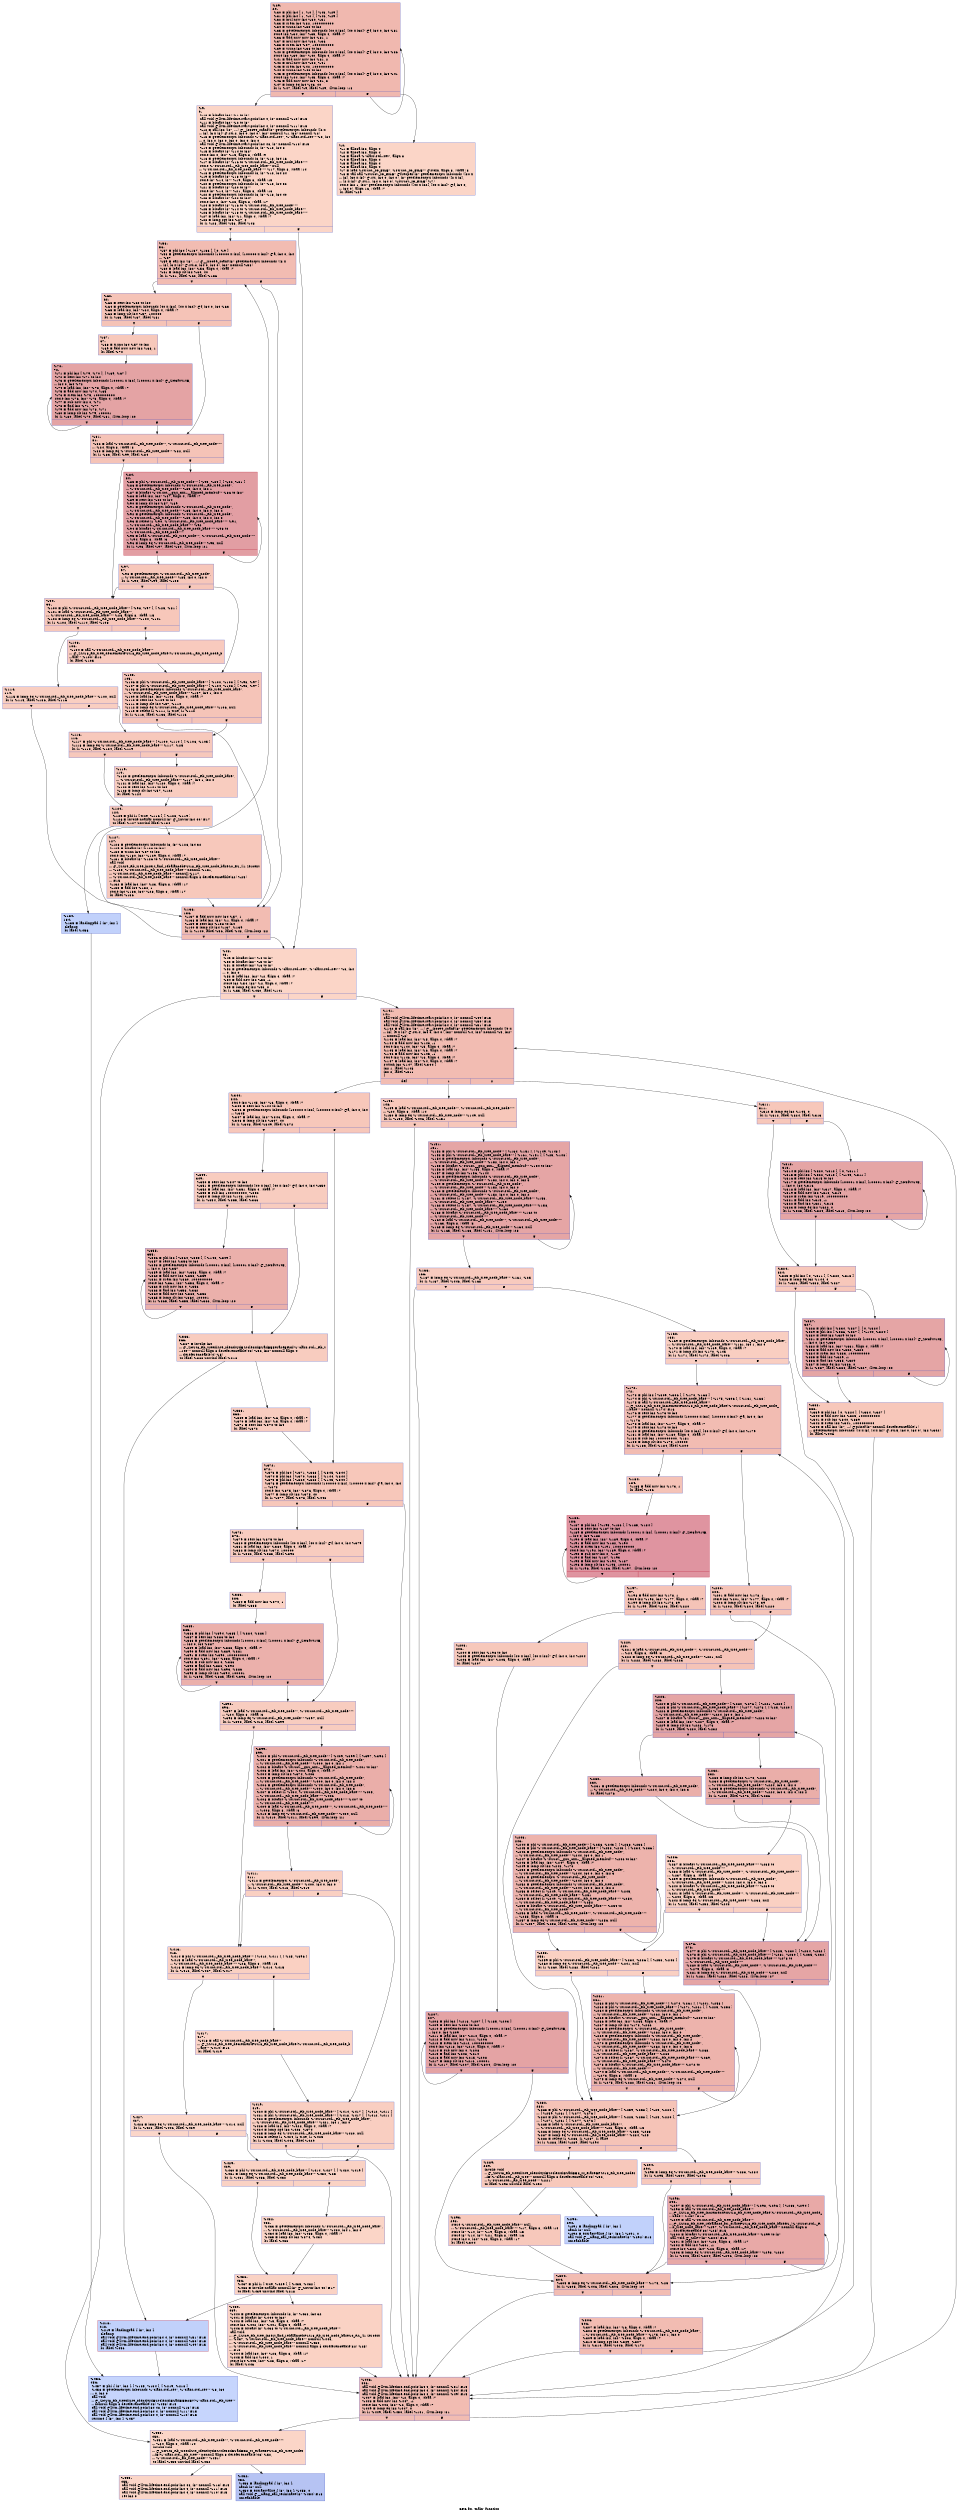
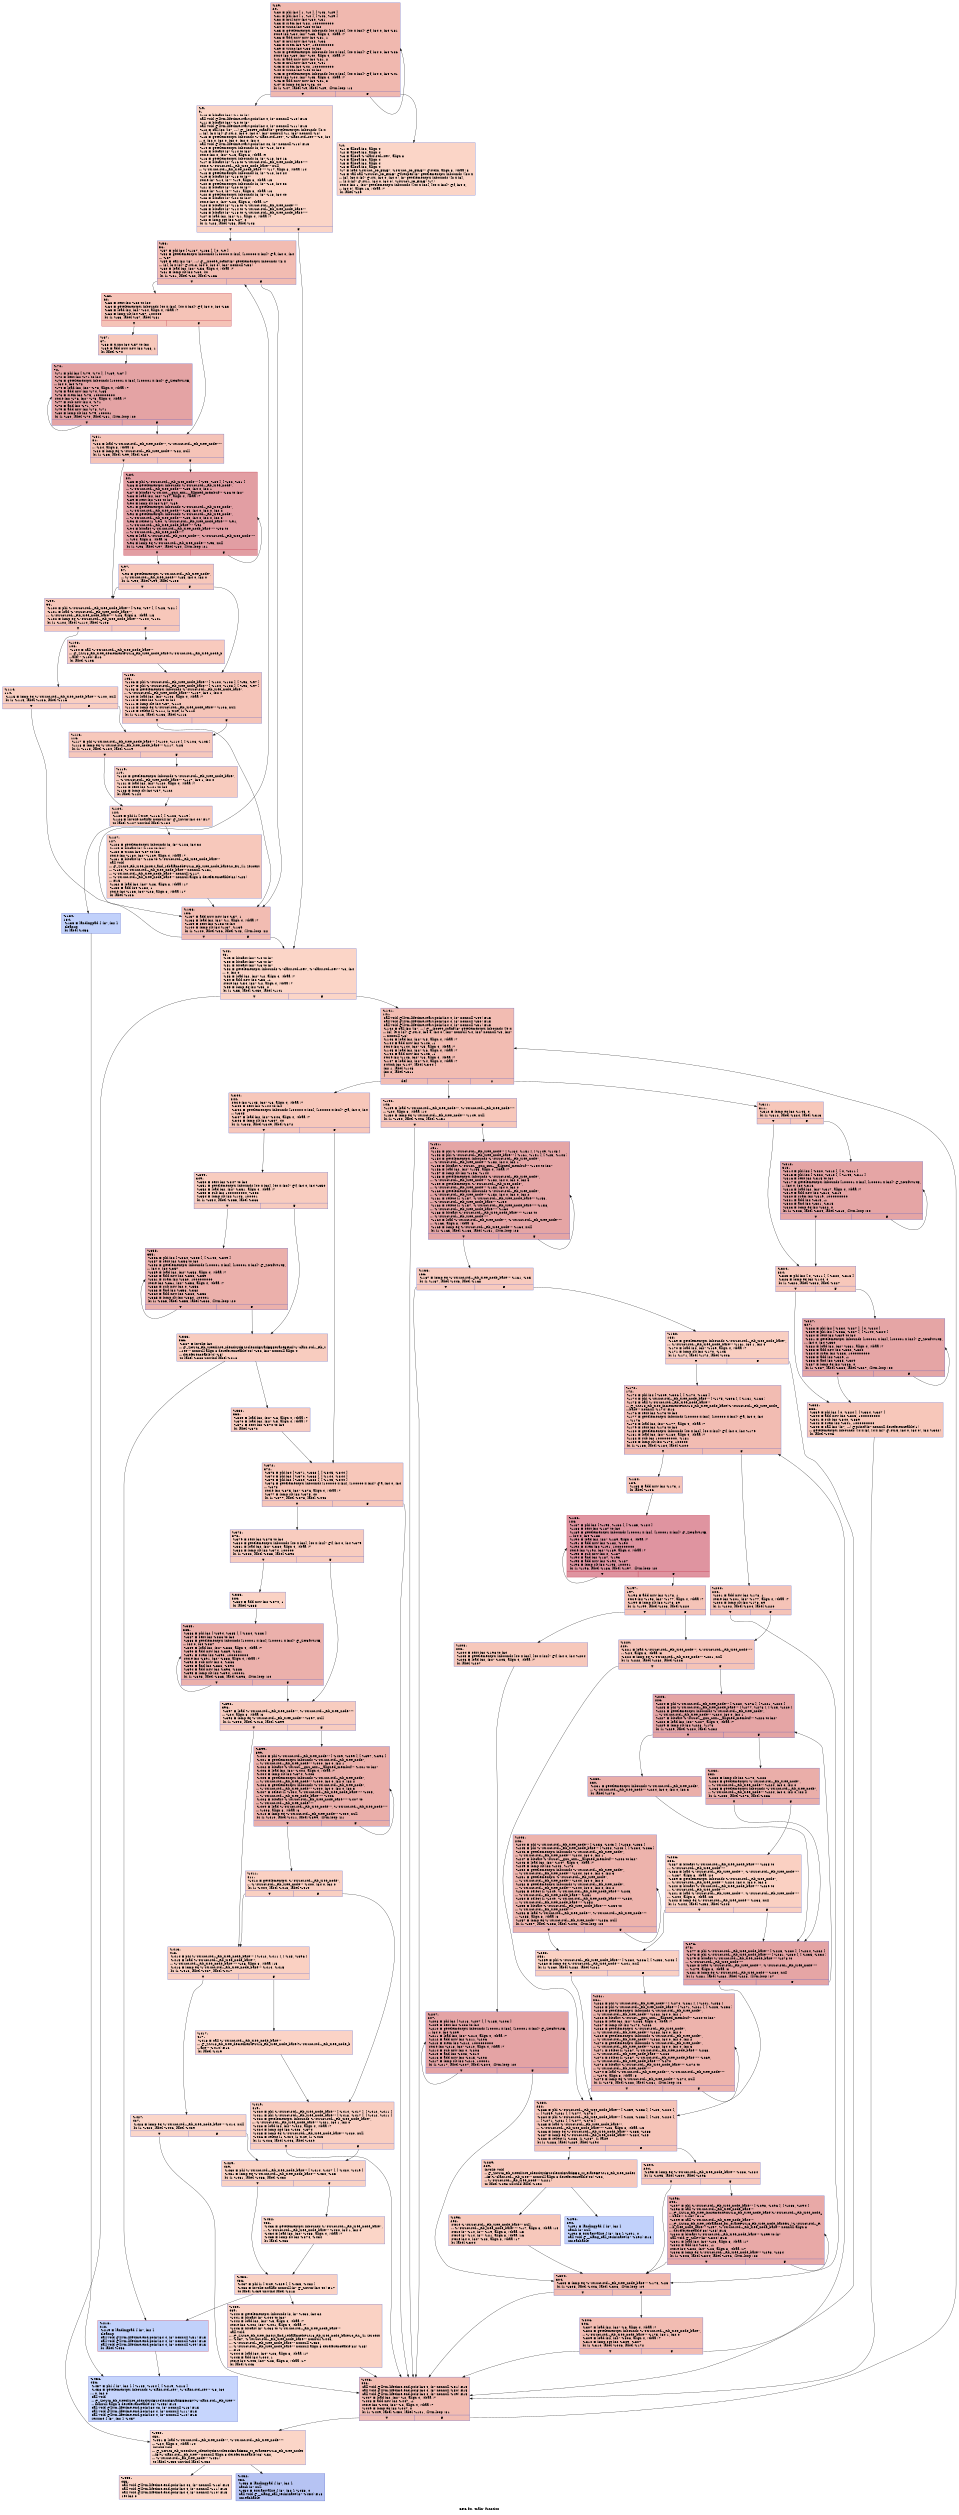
(167, 310) -> (167, 310)
